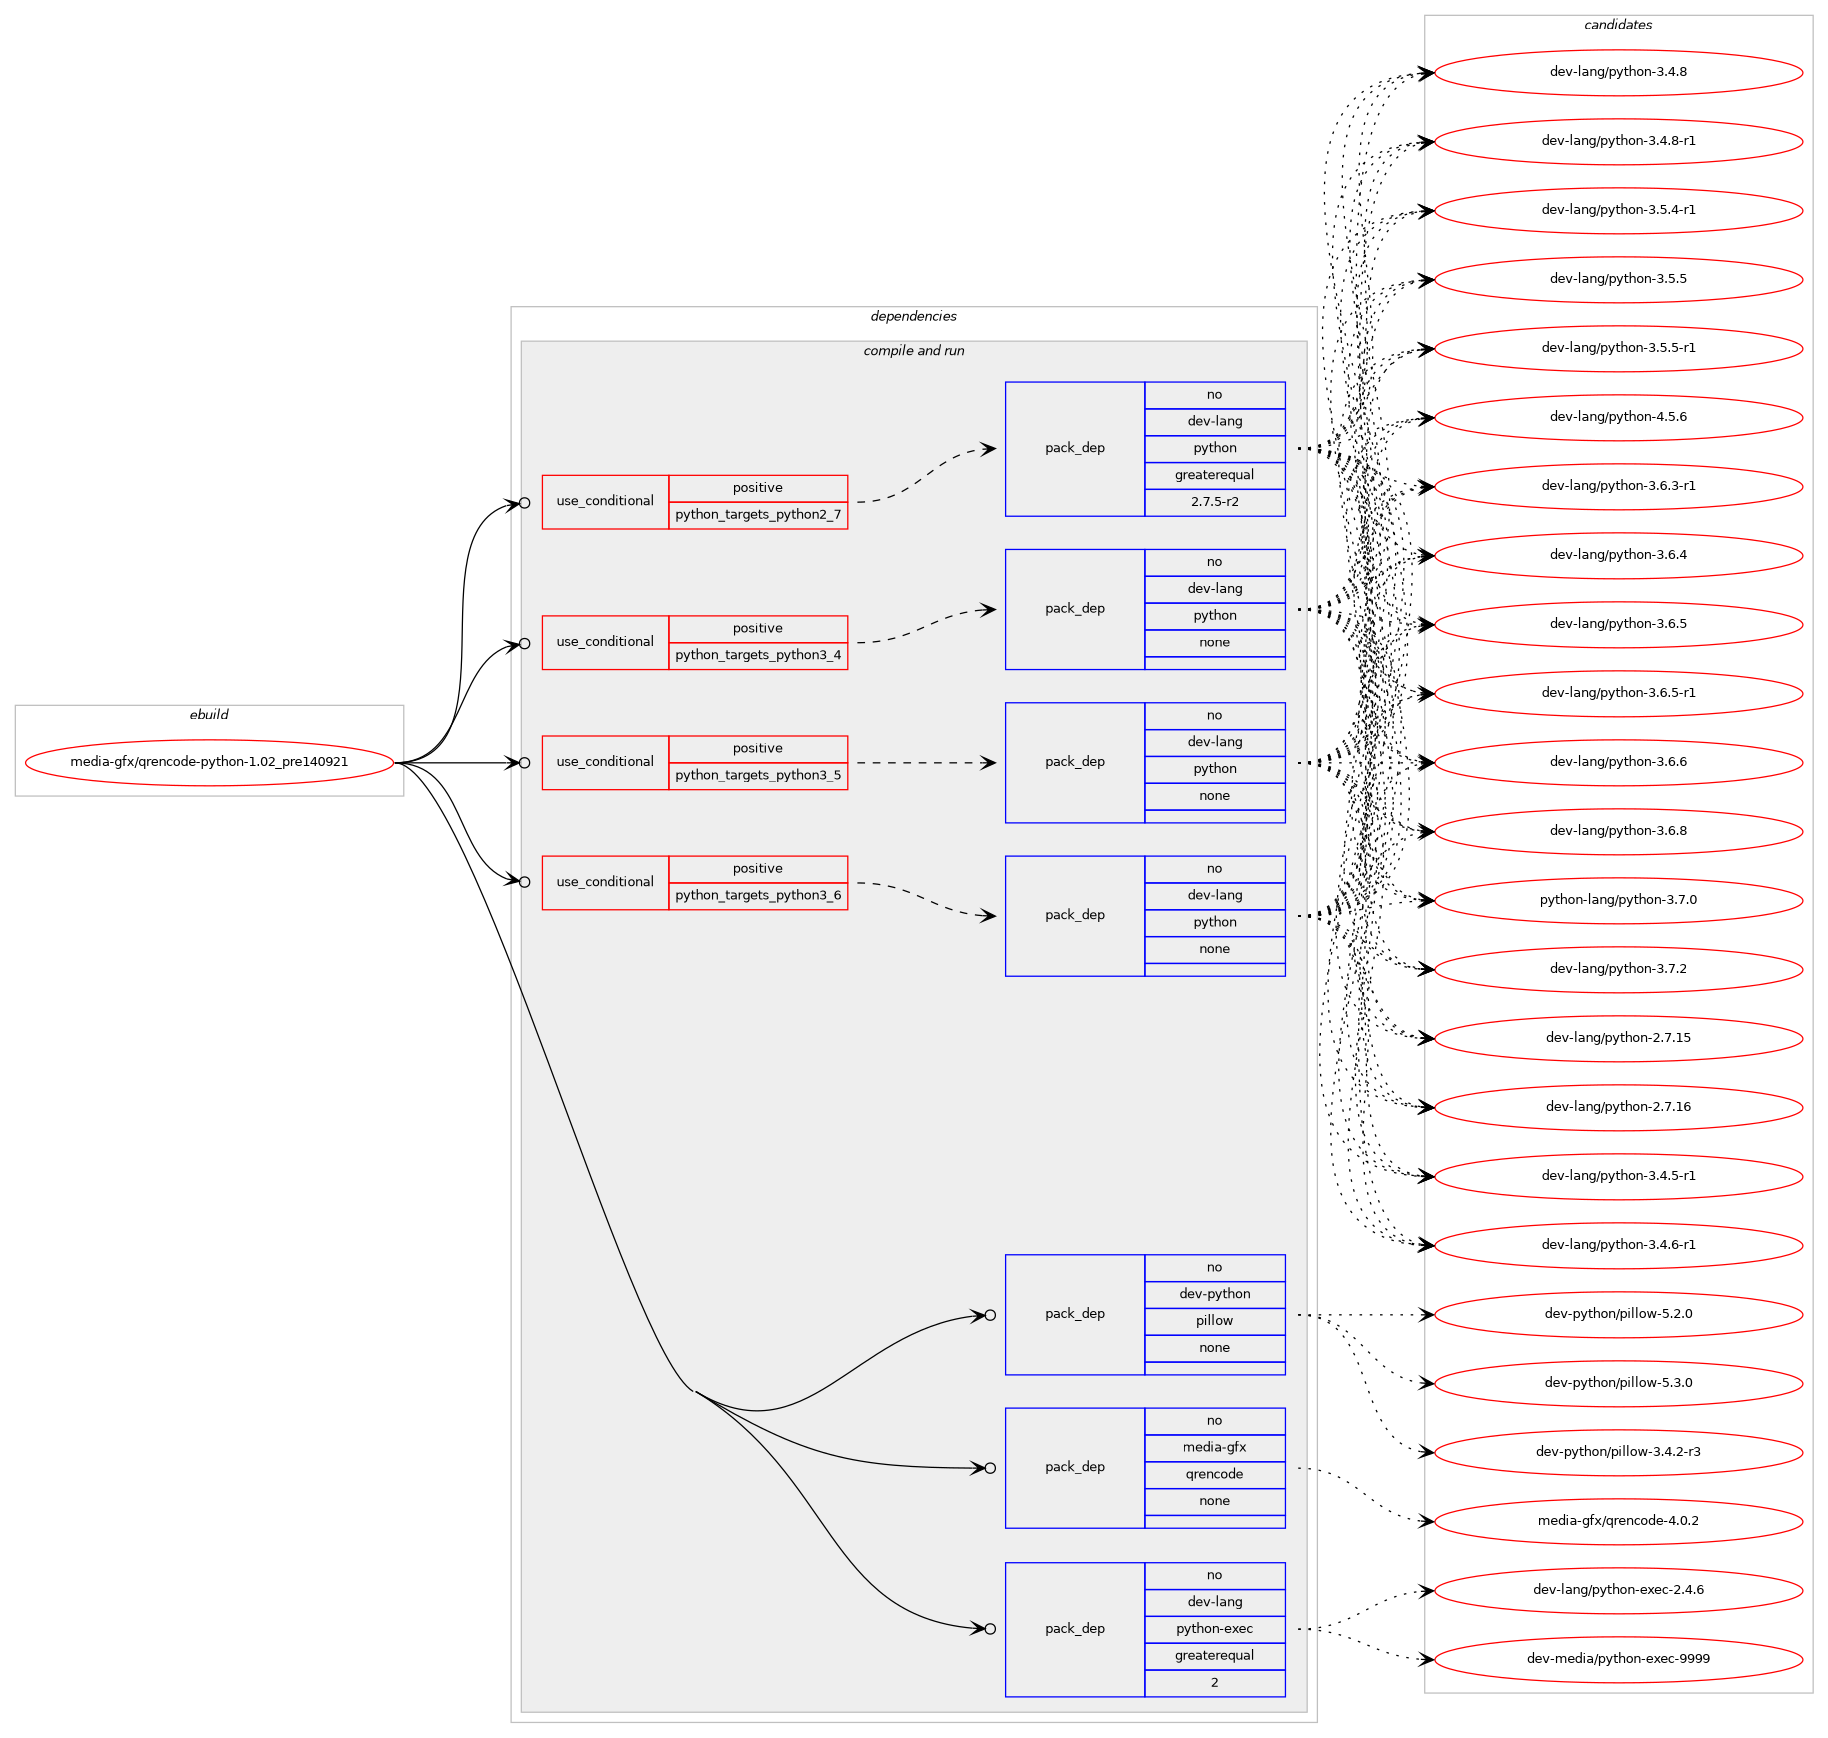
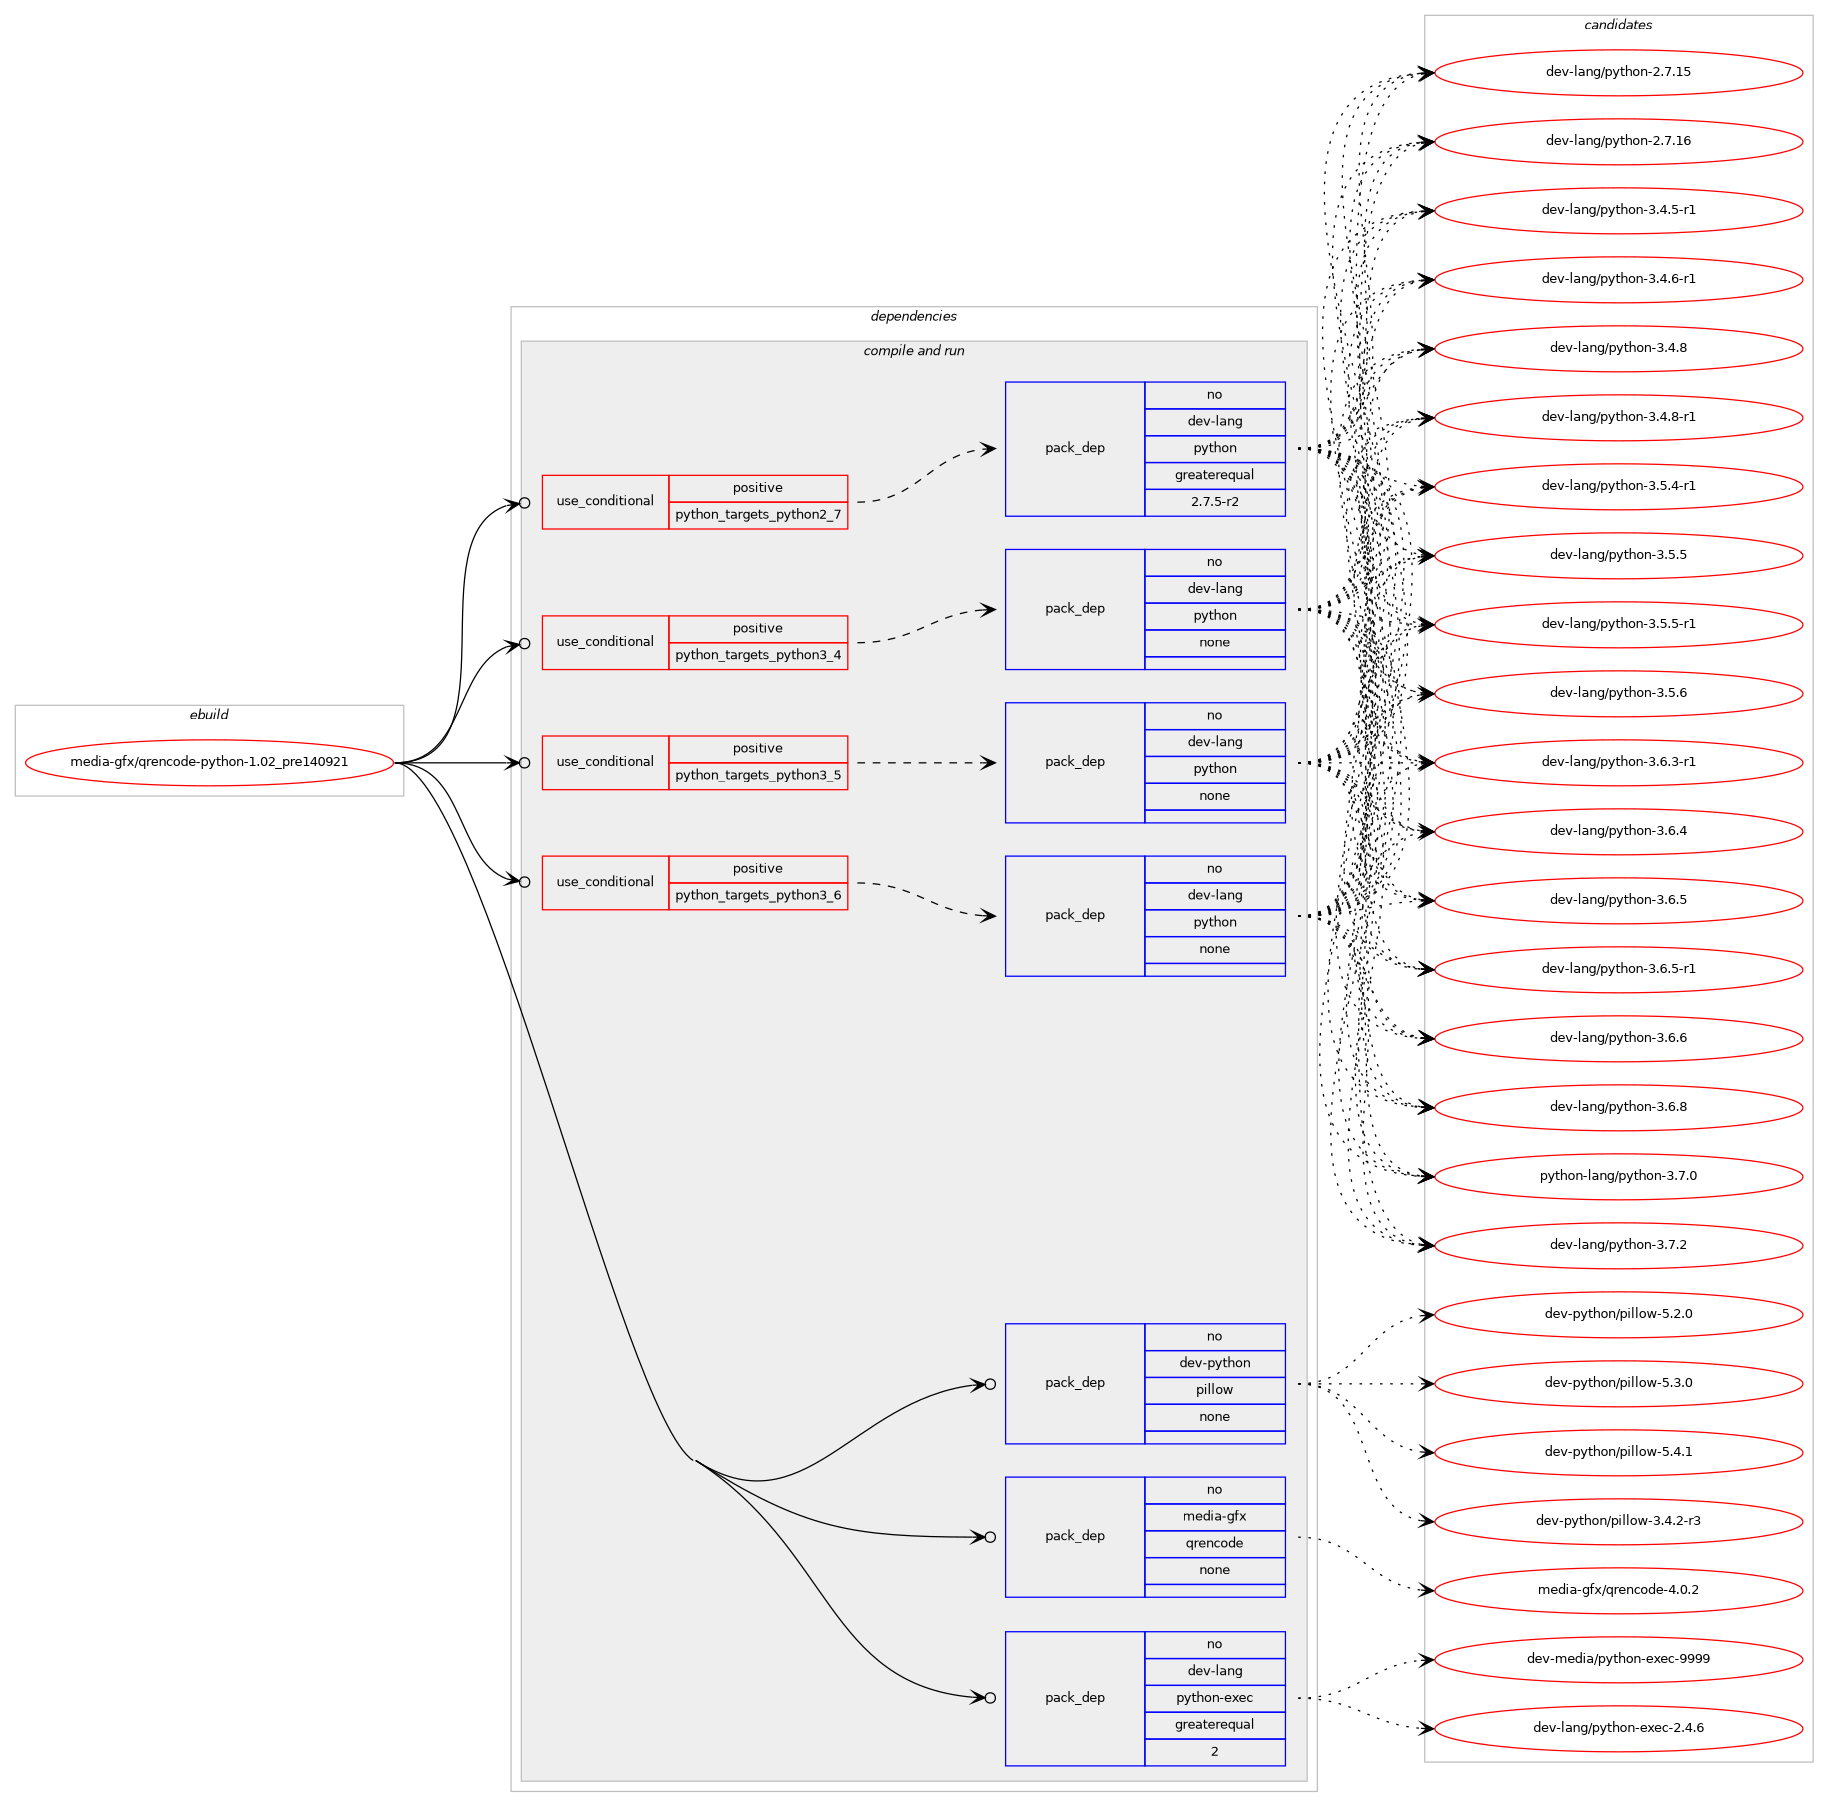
(1619, 418) -> (1619, 694)
none -> (1619, 1453)
